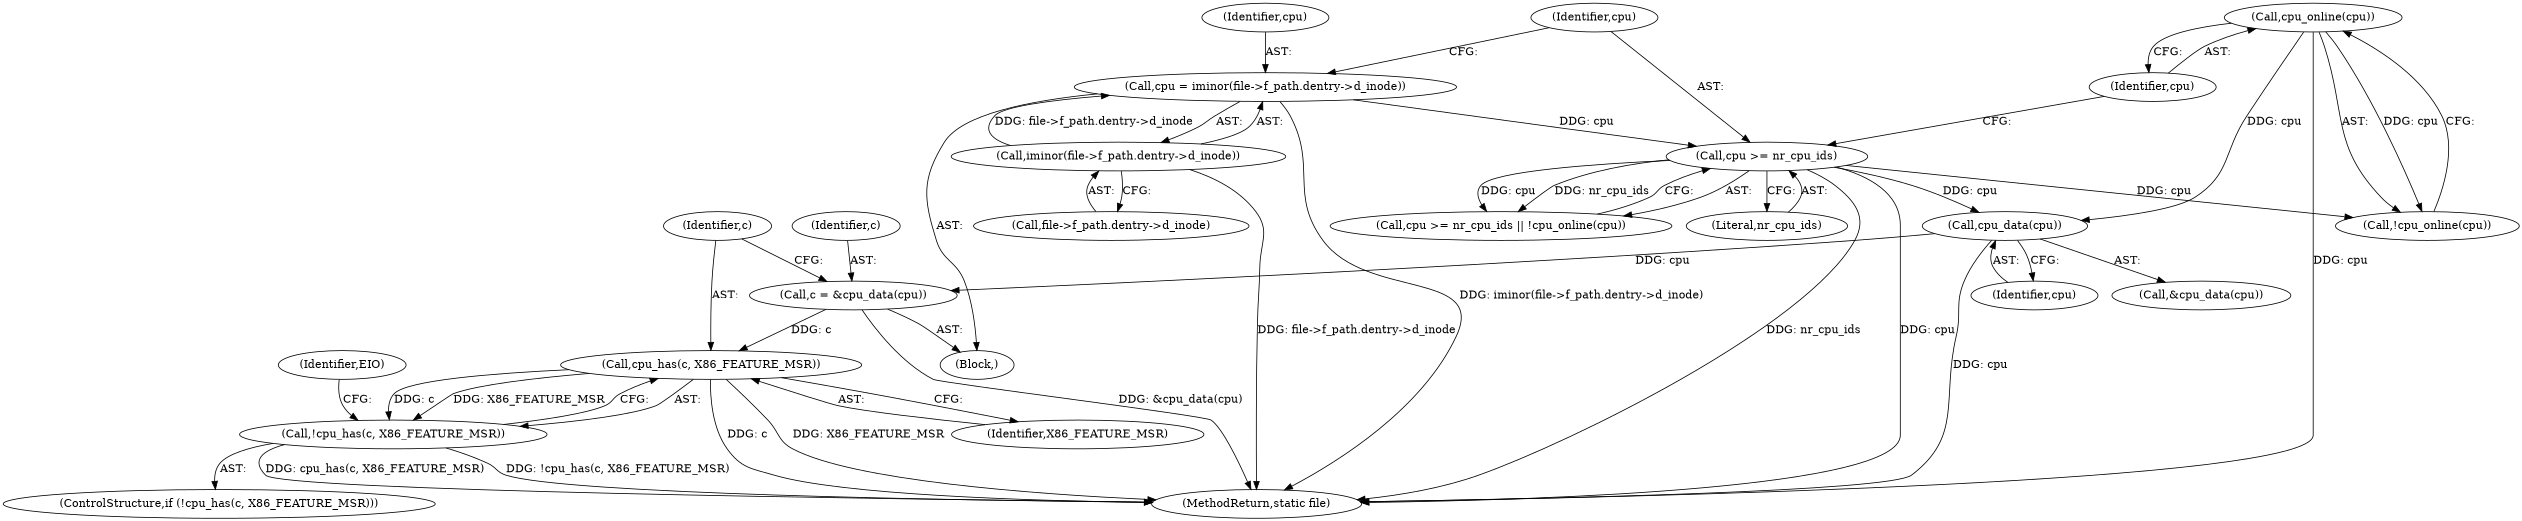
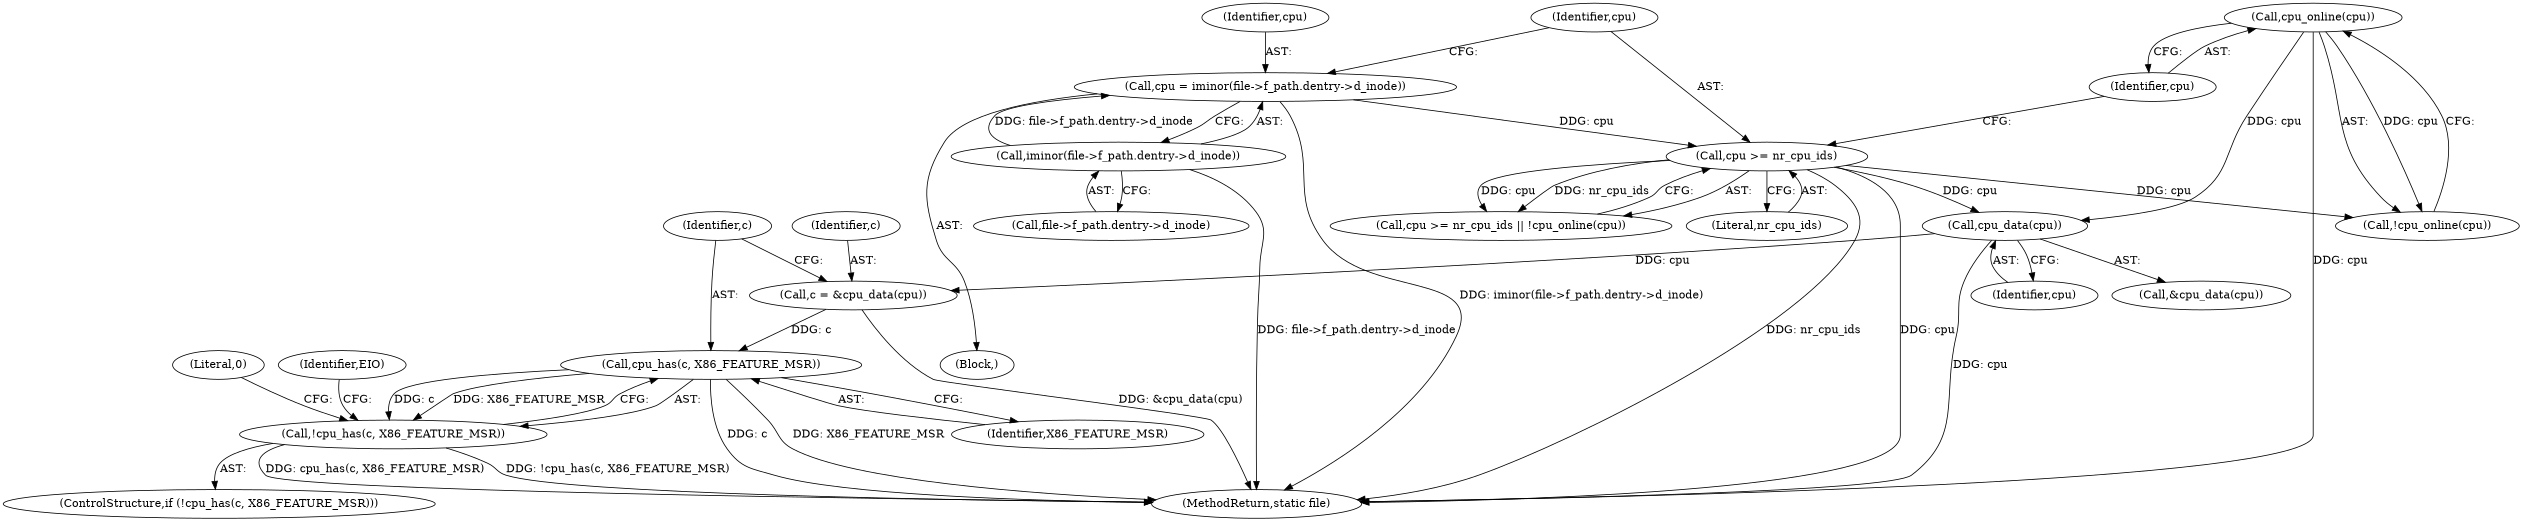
(1231, 122) -> (1231, 122)
(922, 326) -> none
none -> (218, 365)
